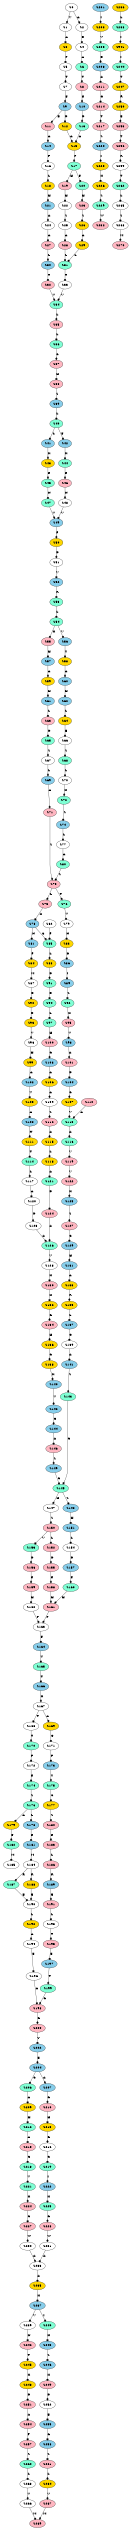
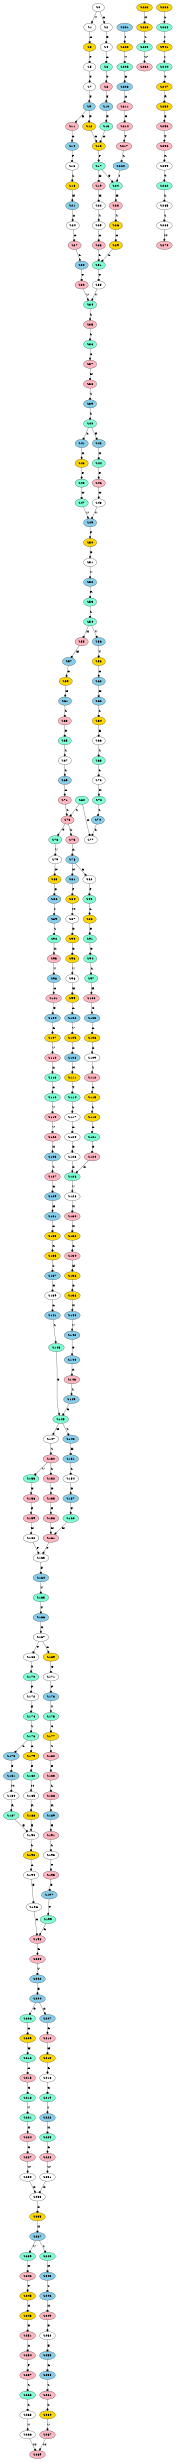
(101, 155) -> (119, 175)
(63, 854) -> (86, 819)
(40, 933) -> (80, 869)
(69, 1111) -> (52, 1047)
(11, 1854) -> (31, 1785)
(31, 1873) -> (31, 1804)
(28, 2325) -> (28, 2256)
